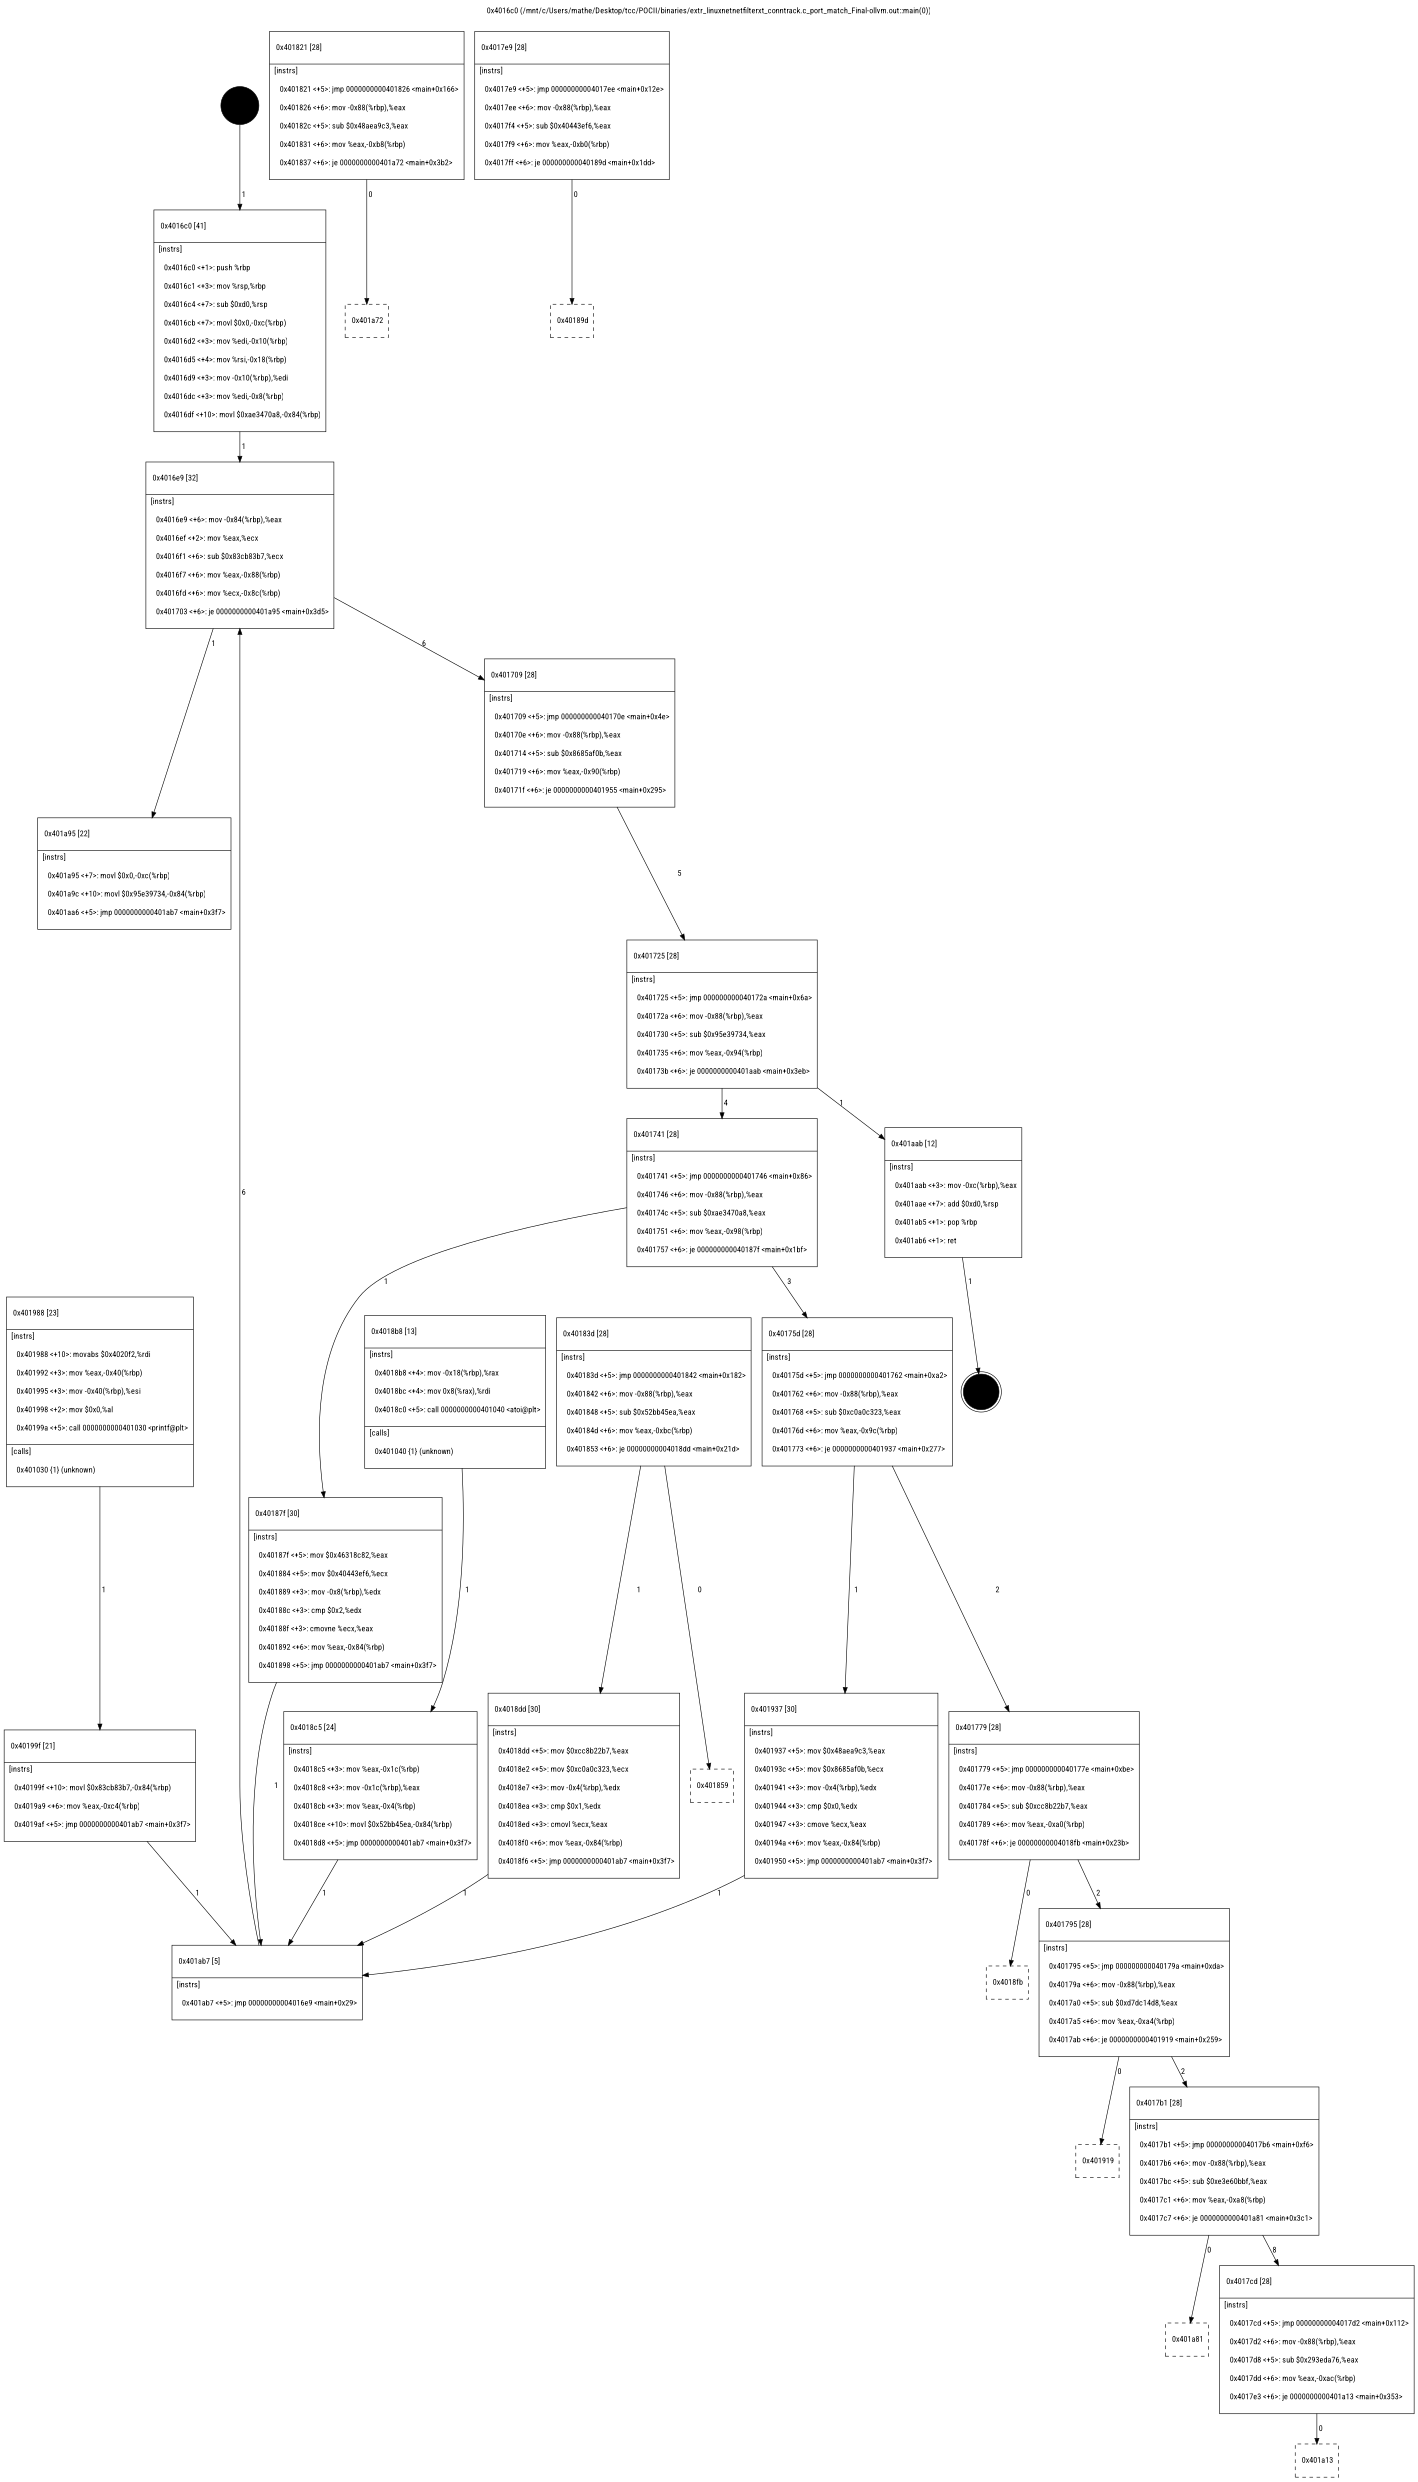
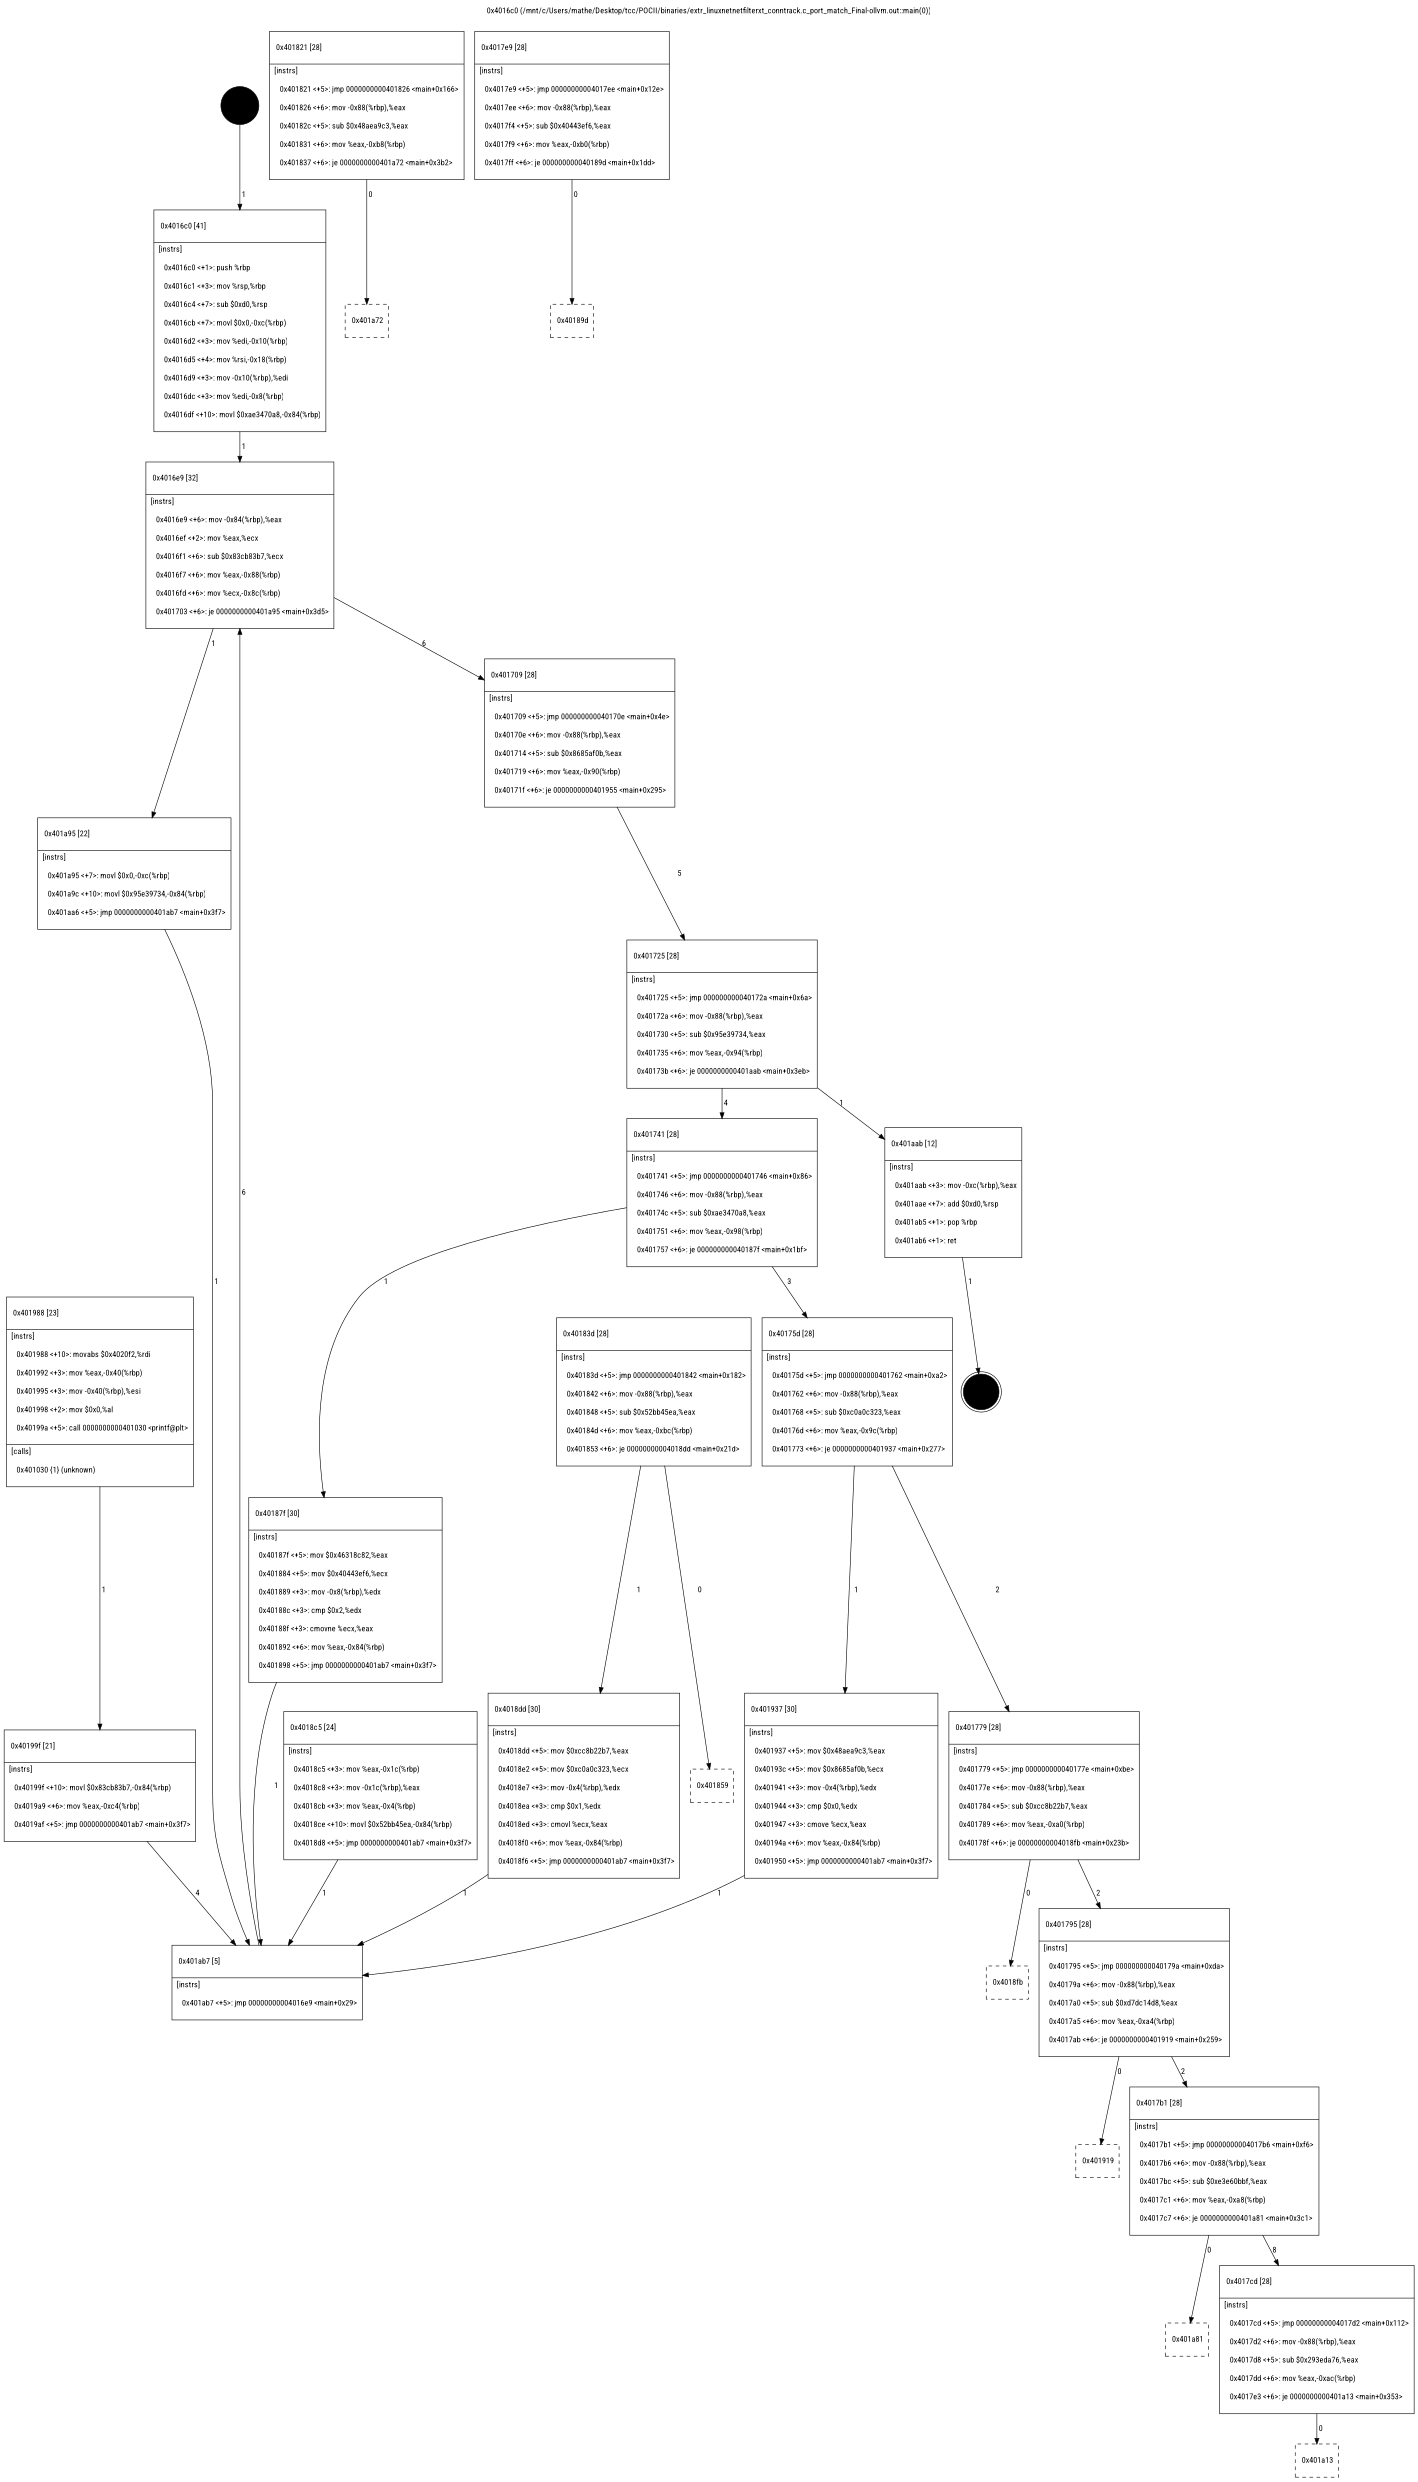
(455, 1392) -> none
none -> (213, 1433)
(197, 1893) -> (197, 1893)
